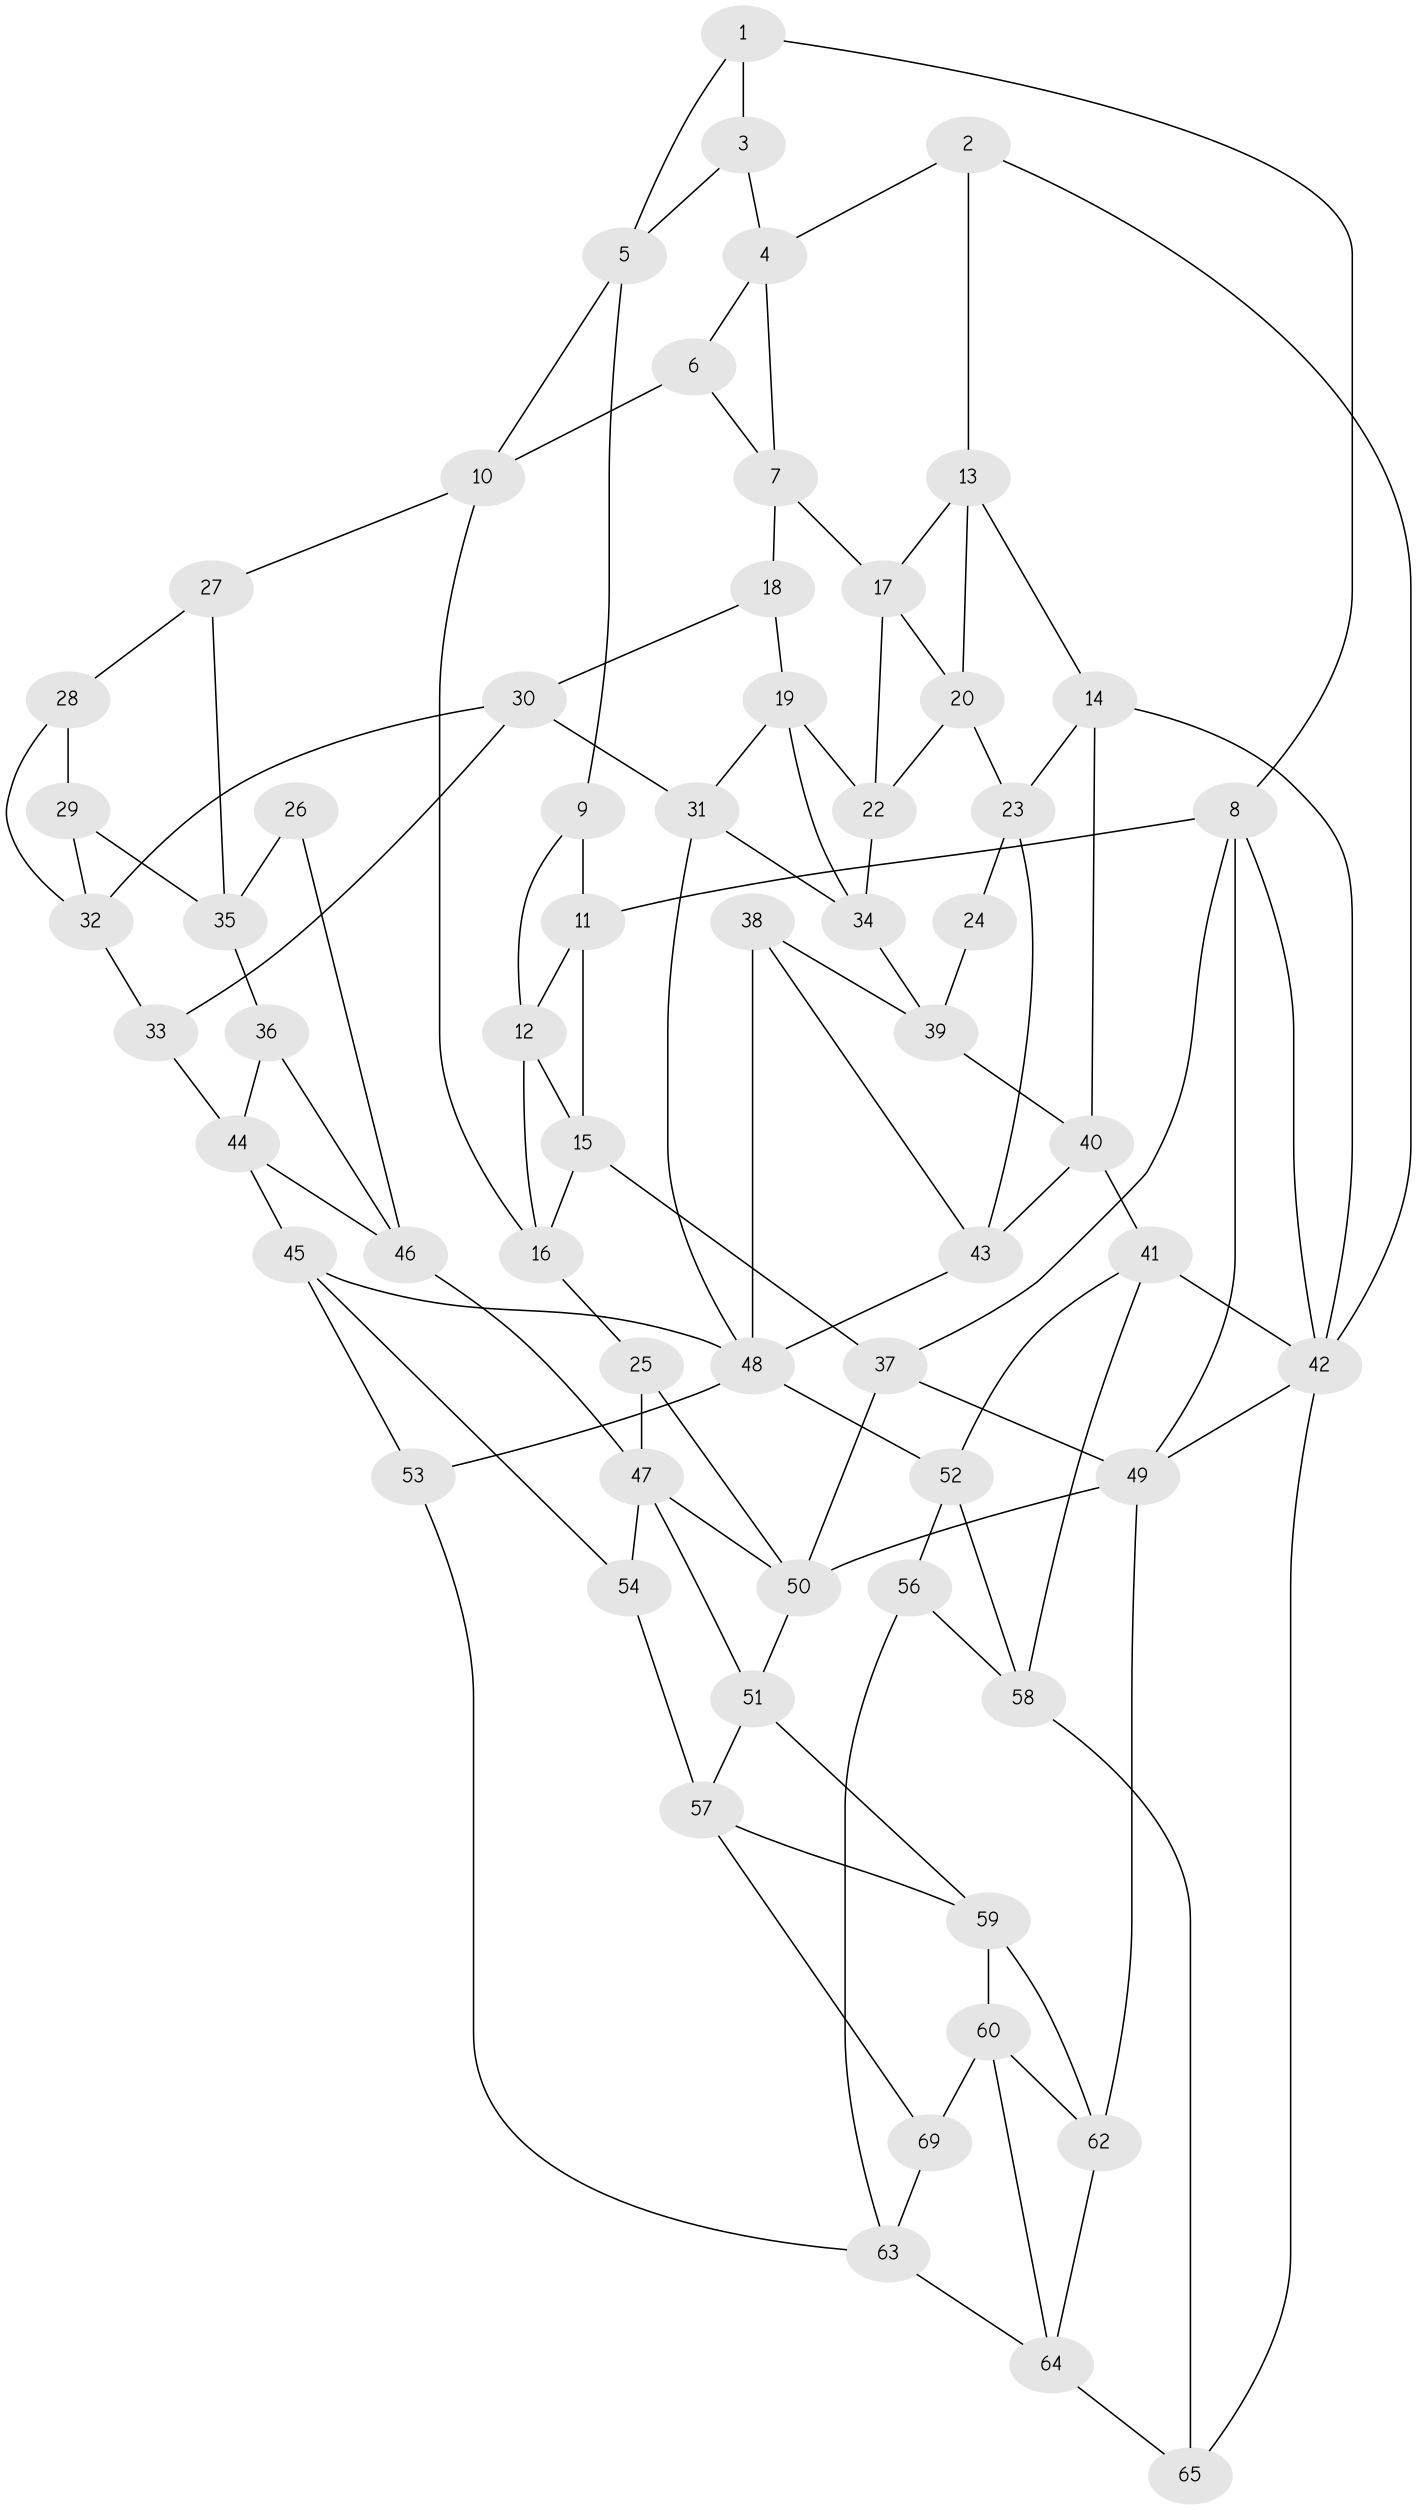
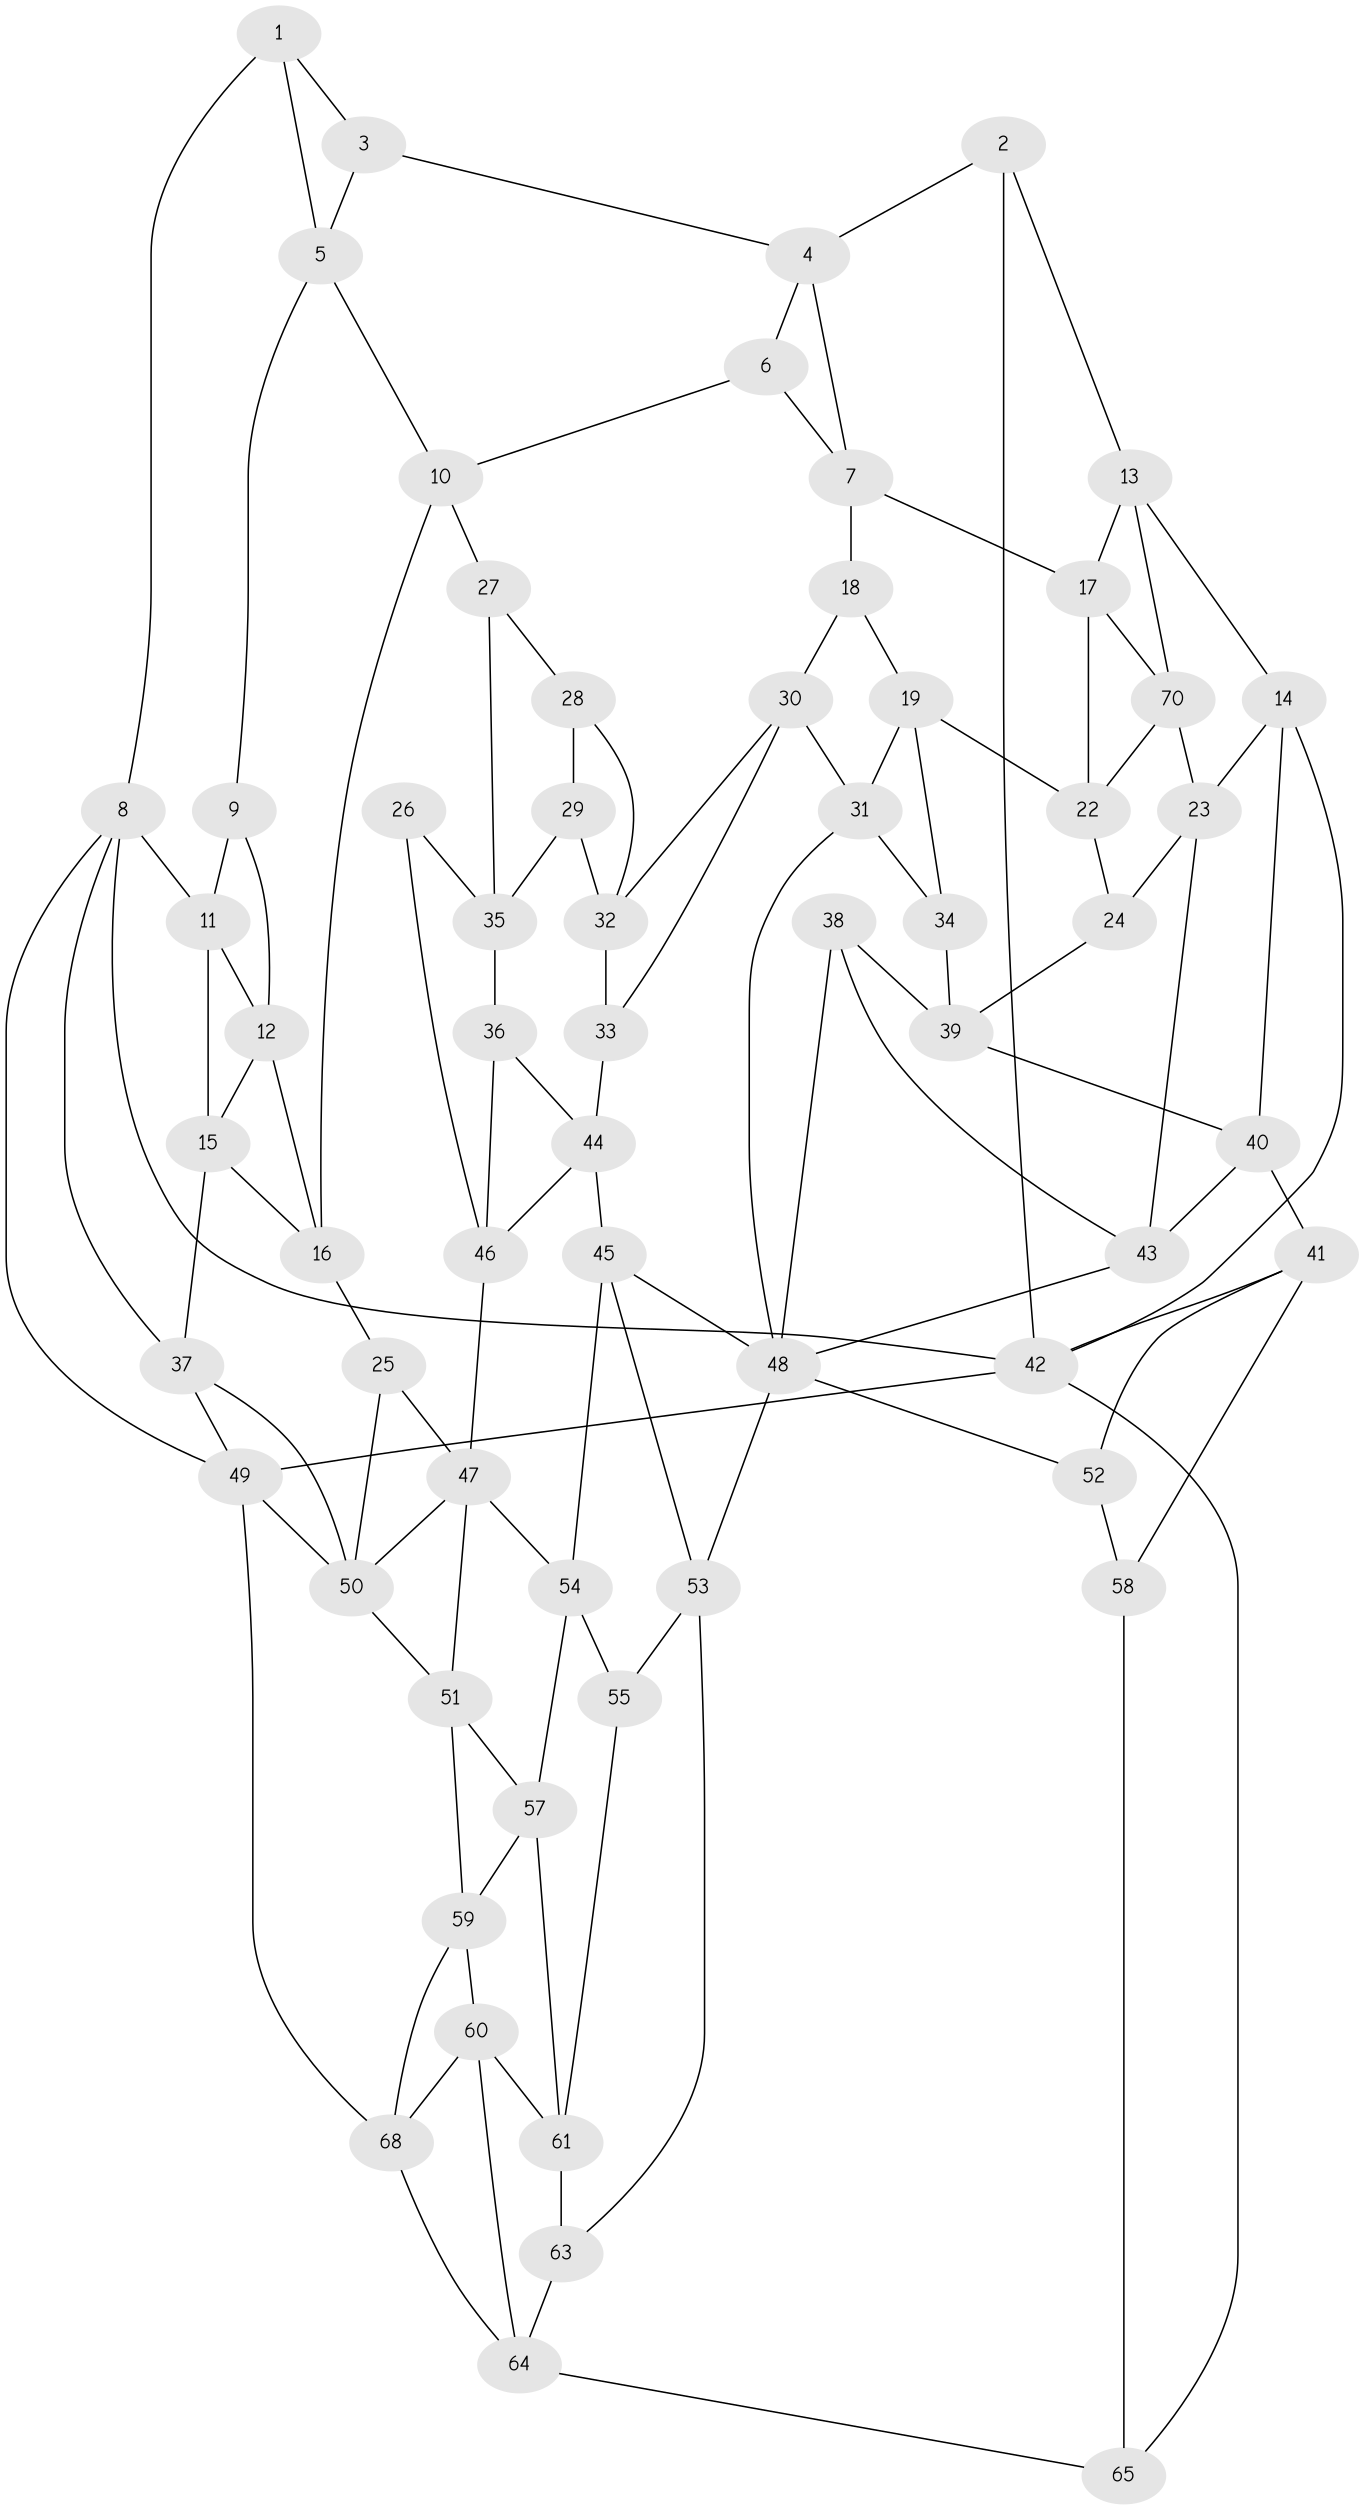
(962, 700) -> (1173, 700)
(868, 876) -> (1101, 866)
(910, 1588) -> none
none -> (620, 1699)
(930, 2143) -> (561, 2143)
(1099, 2143) -> (392, 2143)
